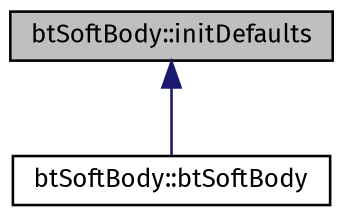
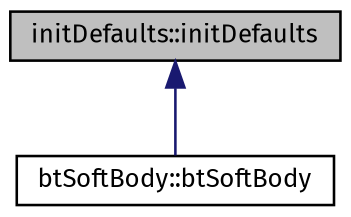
(172, 36) -> (175, 36)
